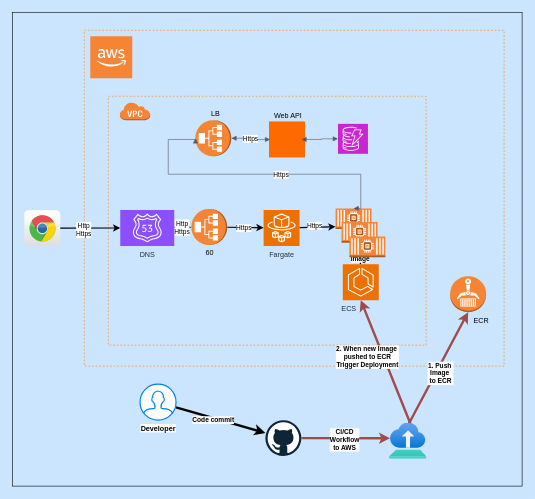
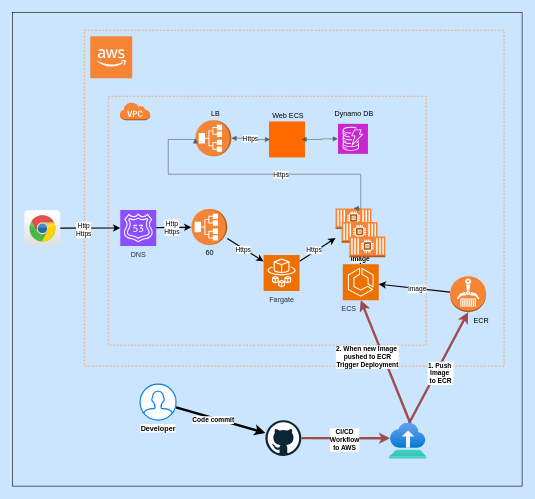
none -> (354, 114)
(288, 116) -> (288, 116)
(147, 228) -> (138, 228)
(282, 228) -> (282, 273)
none -> (417, 289)
